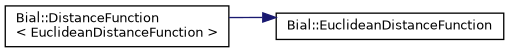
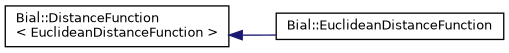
(246, 17) -> (259, 35)
